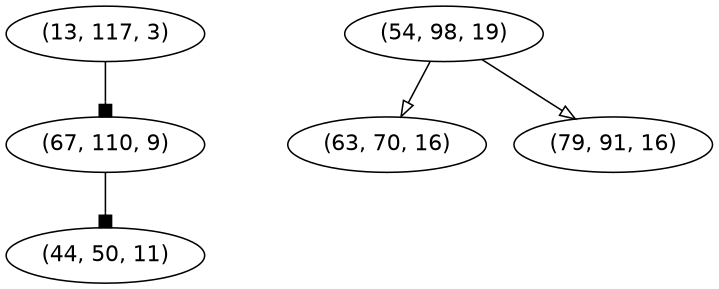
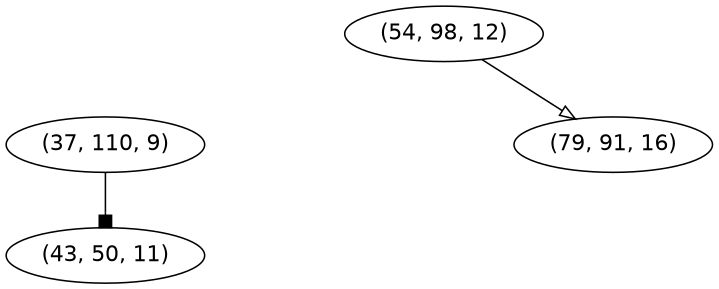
(105, 34) -> none
(444, 34) -> (444, 34)
(105, 145) -> (105, 145)
(387, 145) -> none
(105, 255) -> (105, 255)
